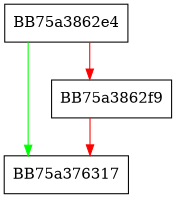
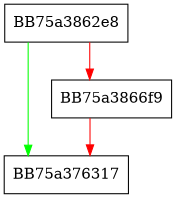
(66, 23) -> (66, 23)
(112, 99) -> (112, 99)
